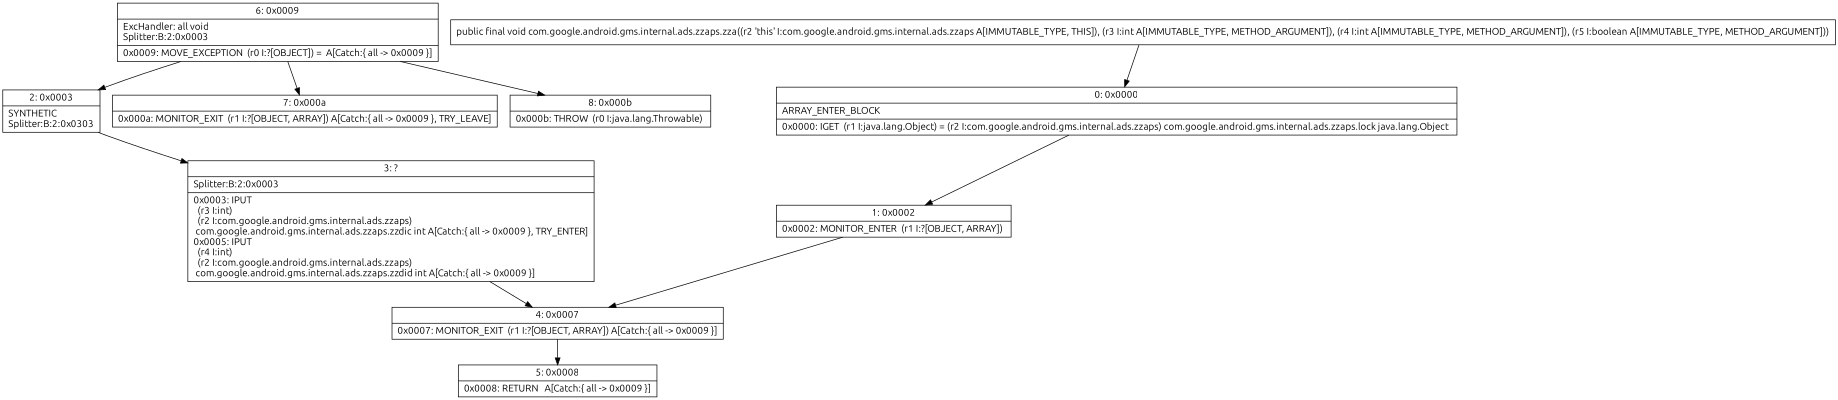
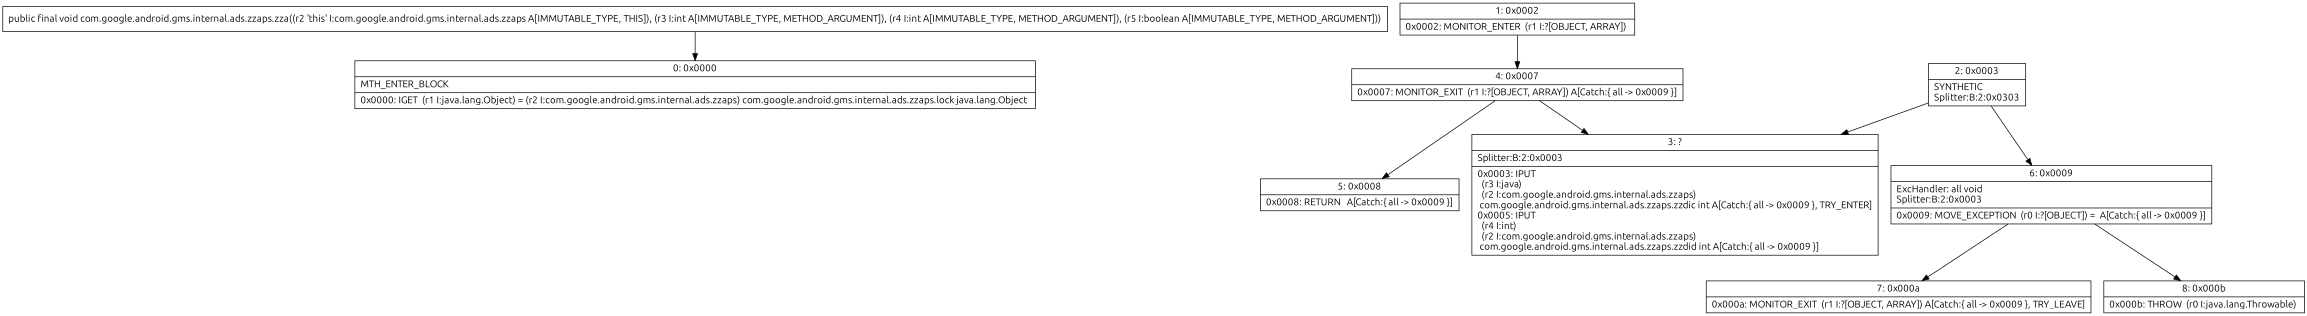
(143, 74) -> (2010, 133)
(831, 111) -> (405, 84)
(1000, 169) -> none
(213, 211) -> (1500, 184)
(508, 293) -> (1561, 116)
